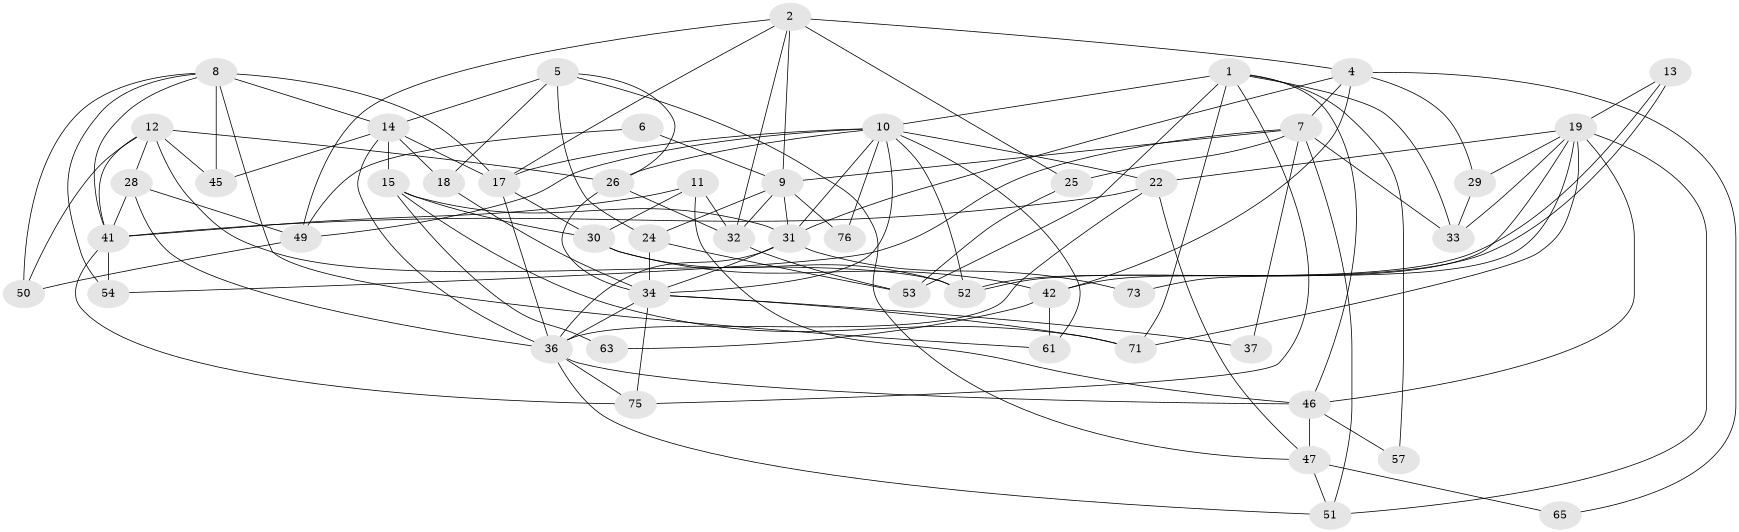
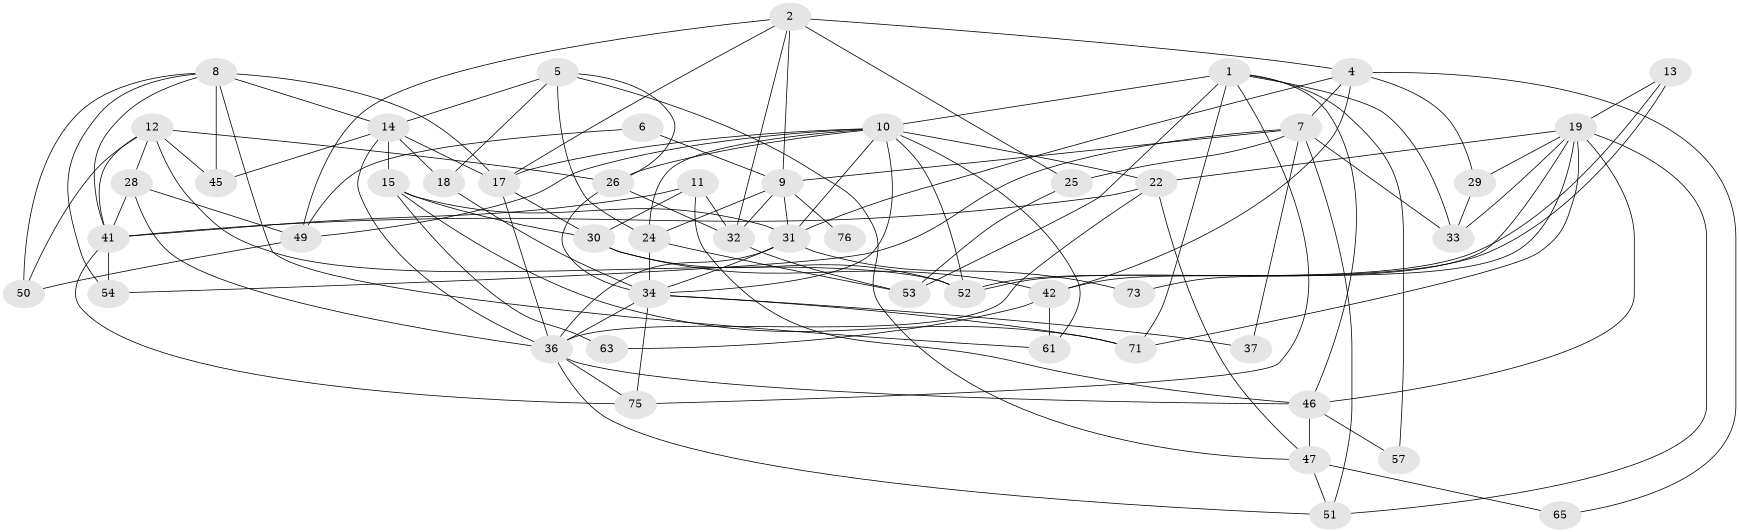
(864, 183) -> (674, 167)
